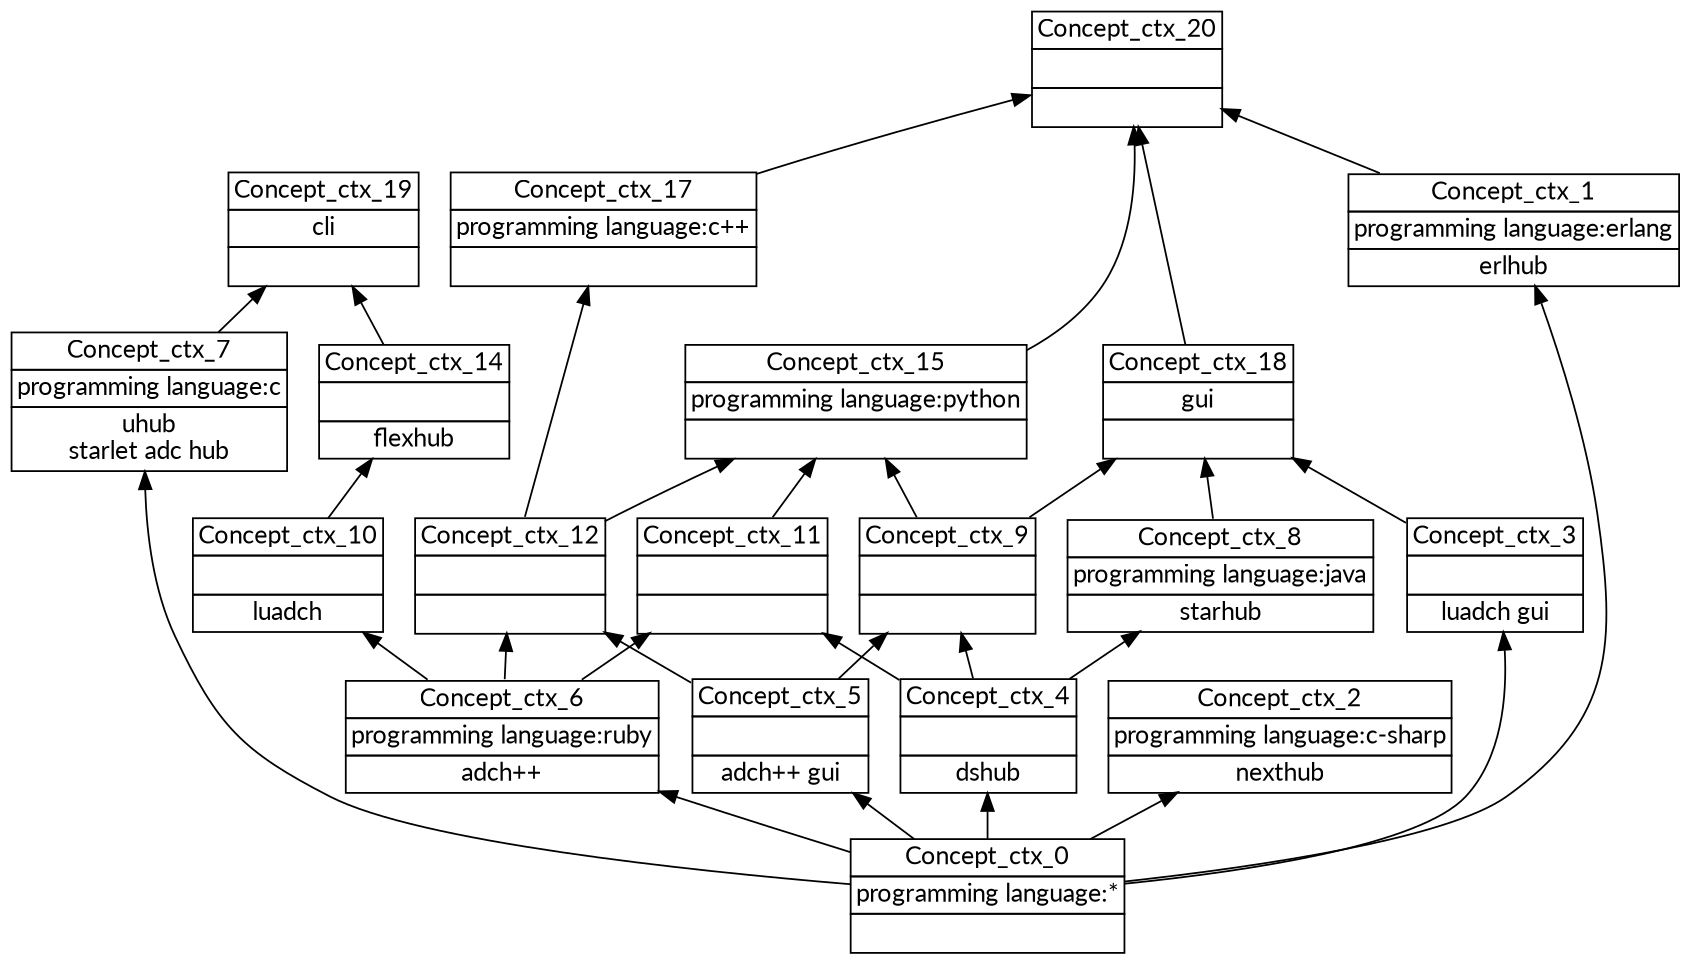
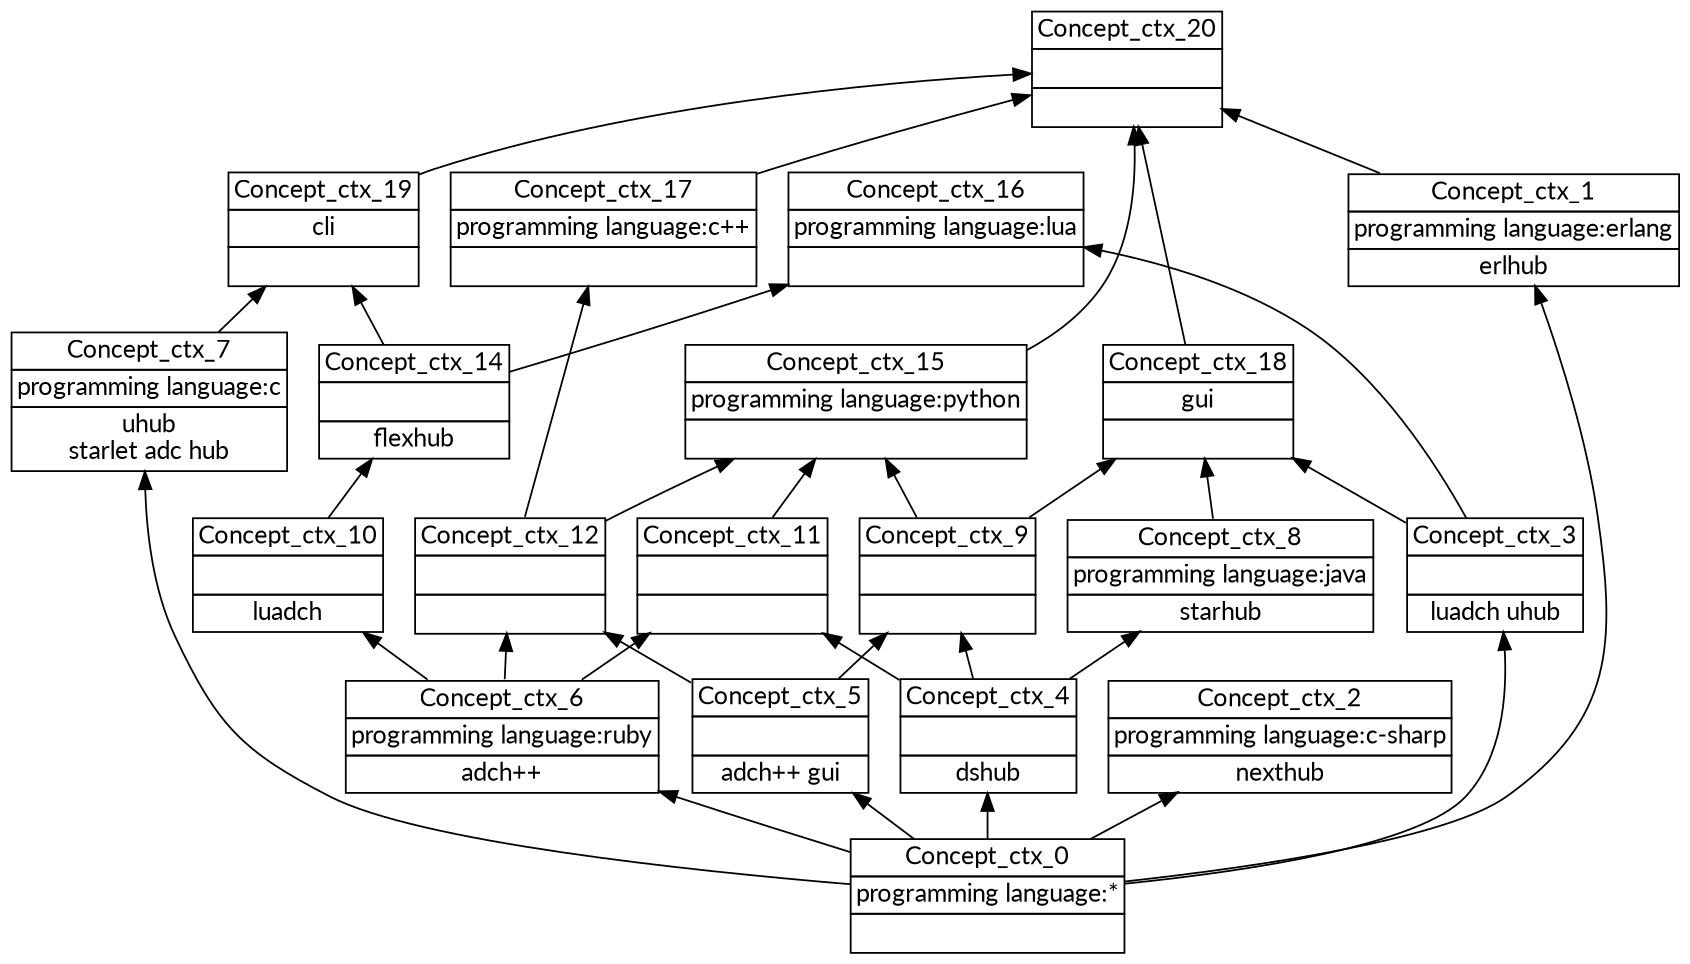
none -> (712, 106)
none -> (936, 229)
(1495, 612) -> (1495, 612)
